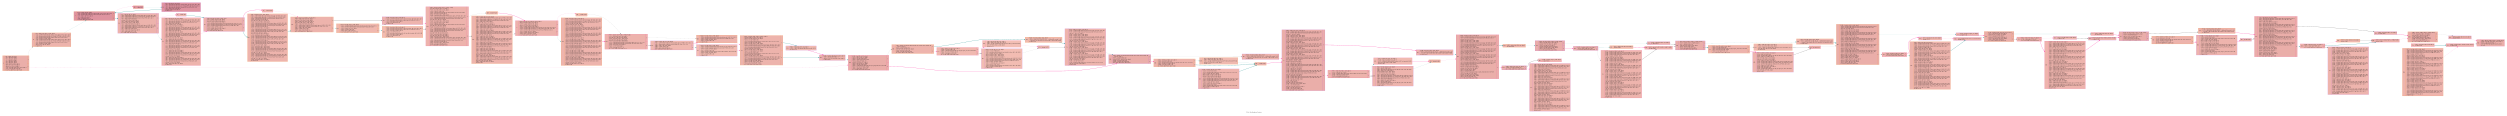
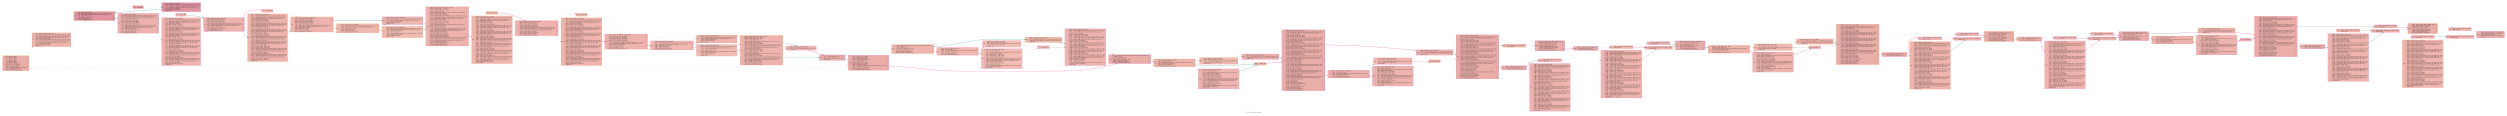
(2350, 44) -> (2376, 38)
